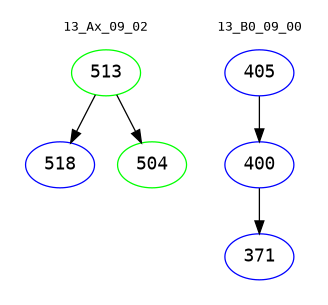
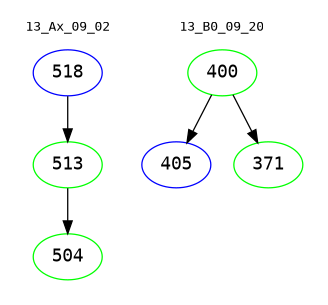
(260, 27) -> (222, 27)
(86, 113) -> (68, 113)
(259, 113) -> (202, 113)
(259, 165) -> (222, 73)
(259, 257) -> (268, 165)
